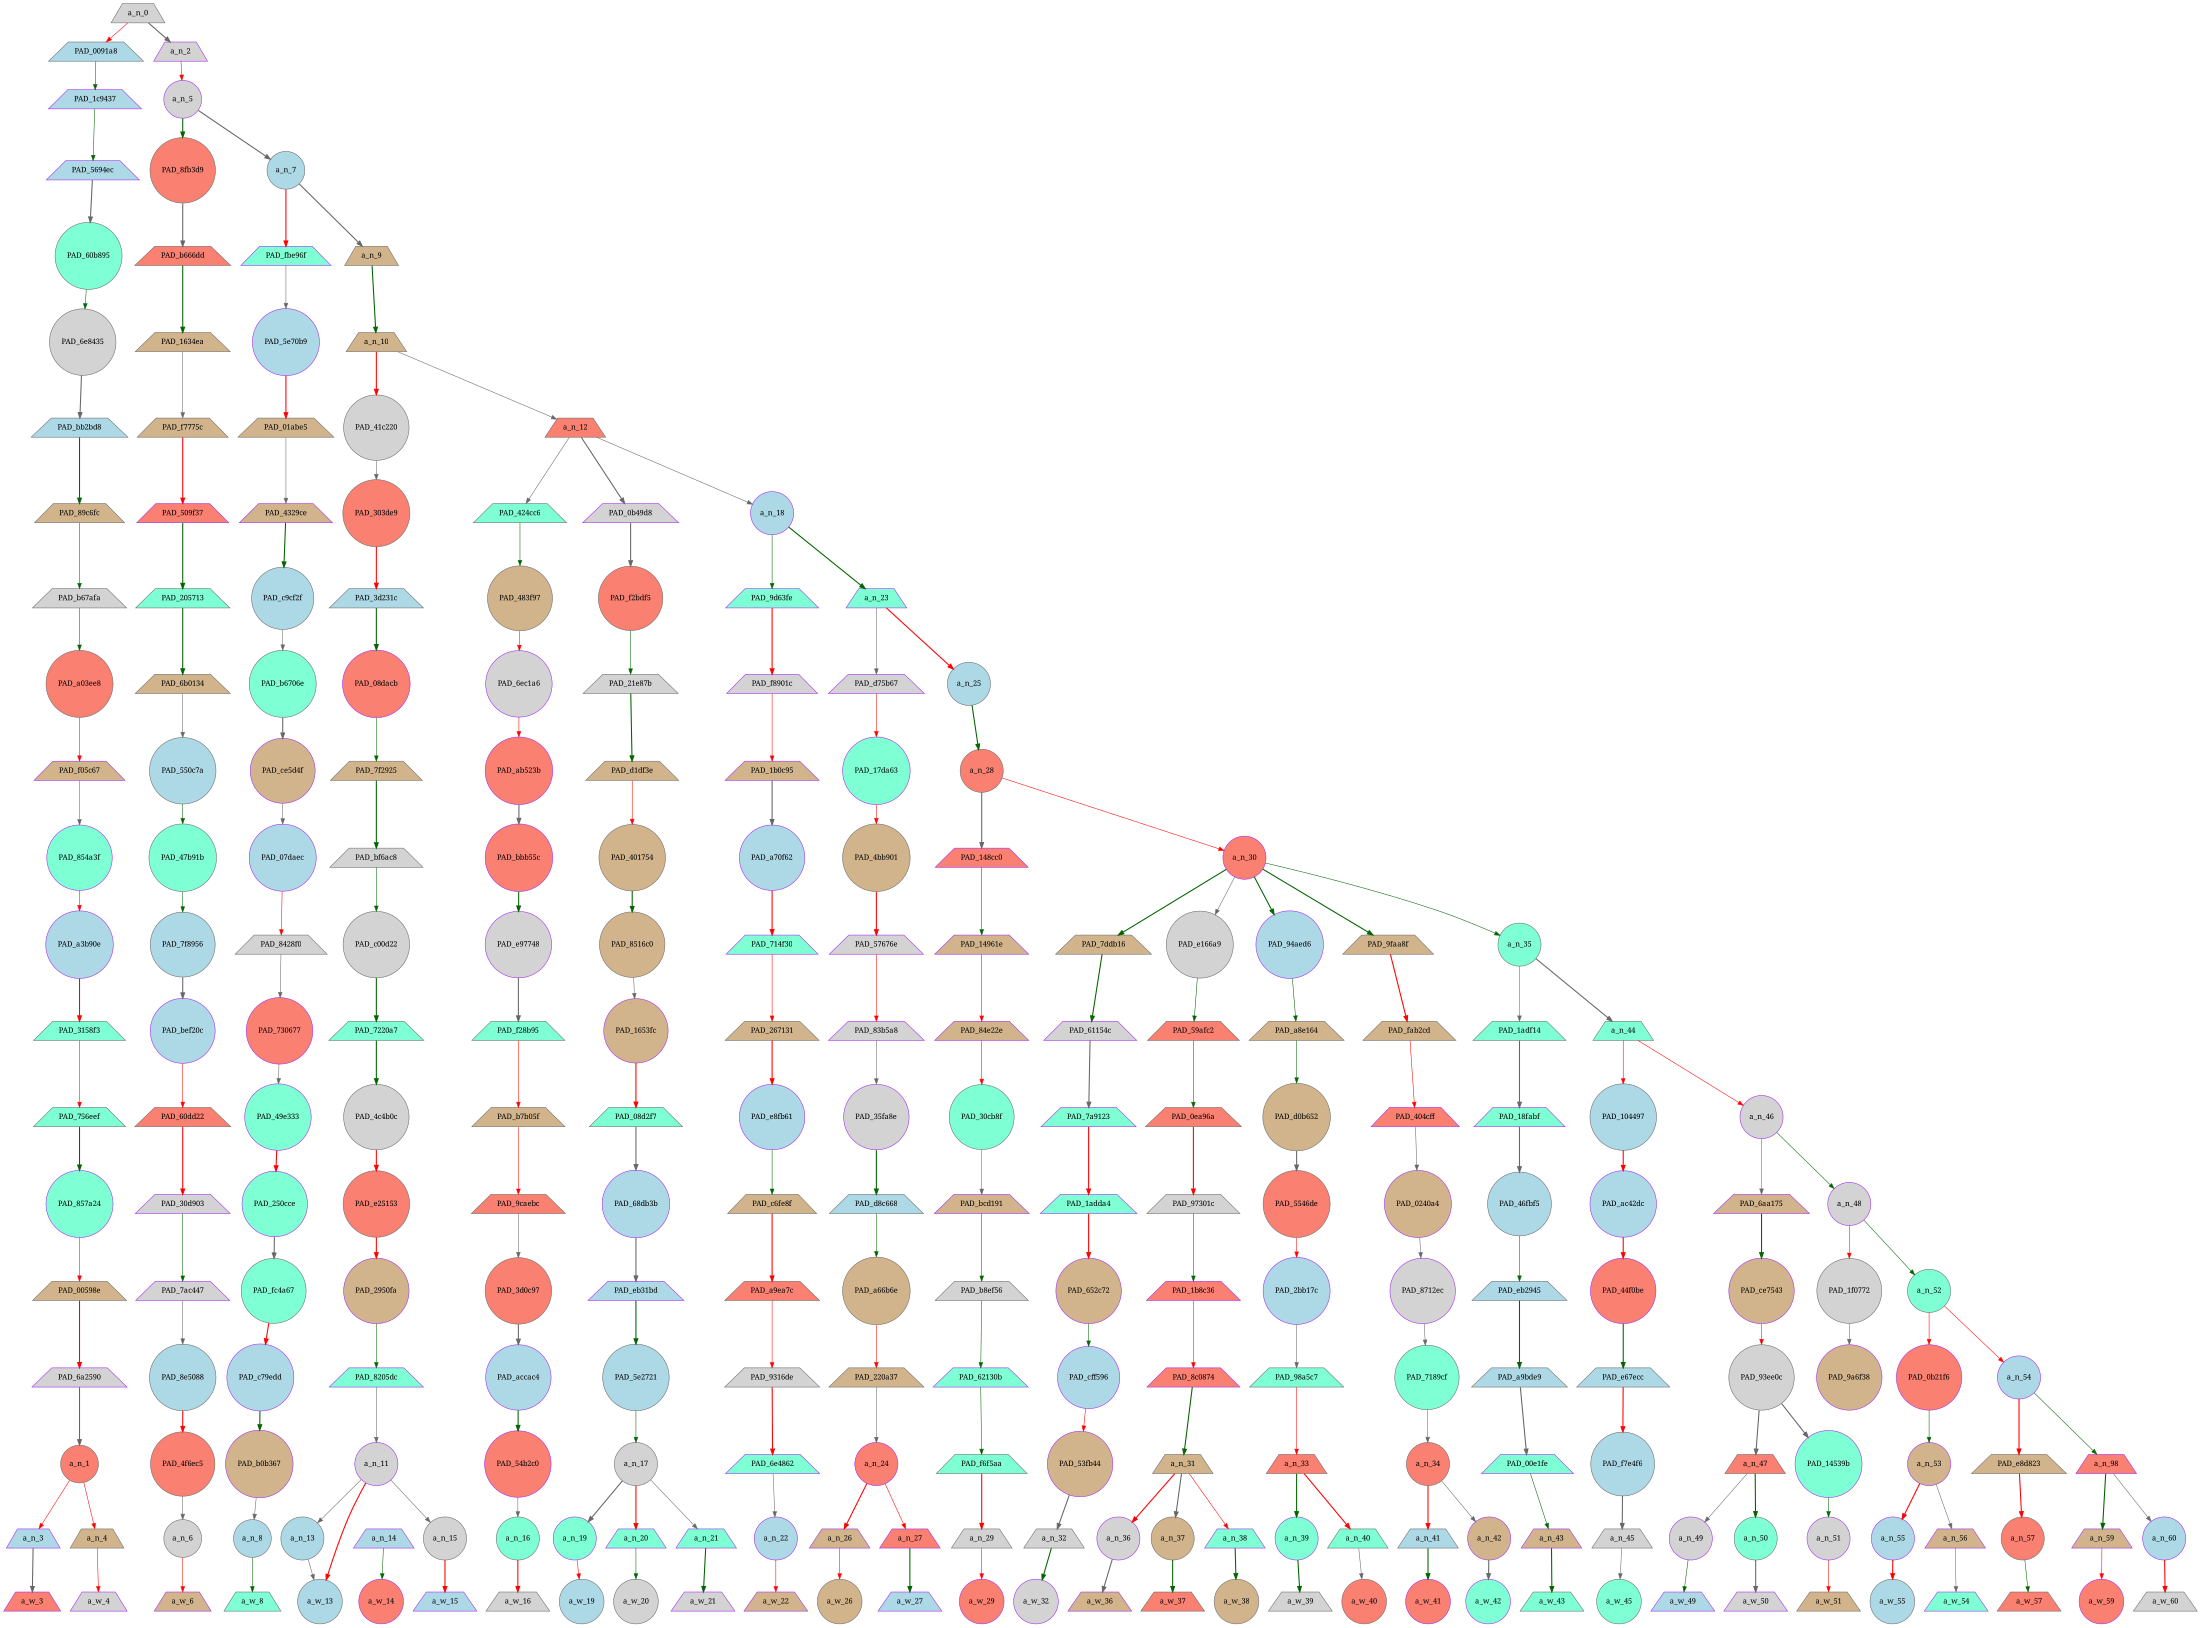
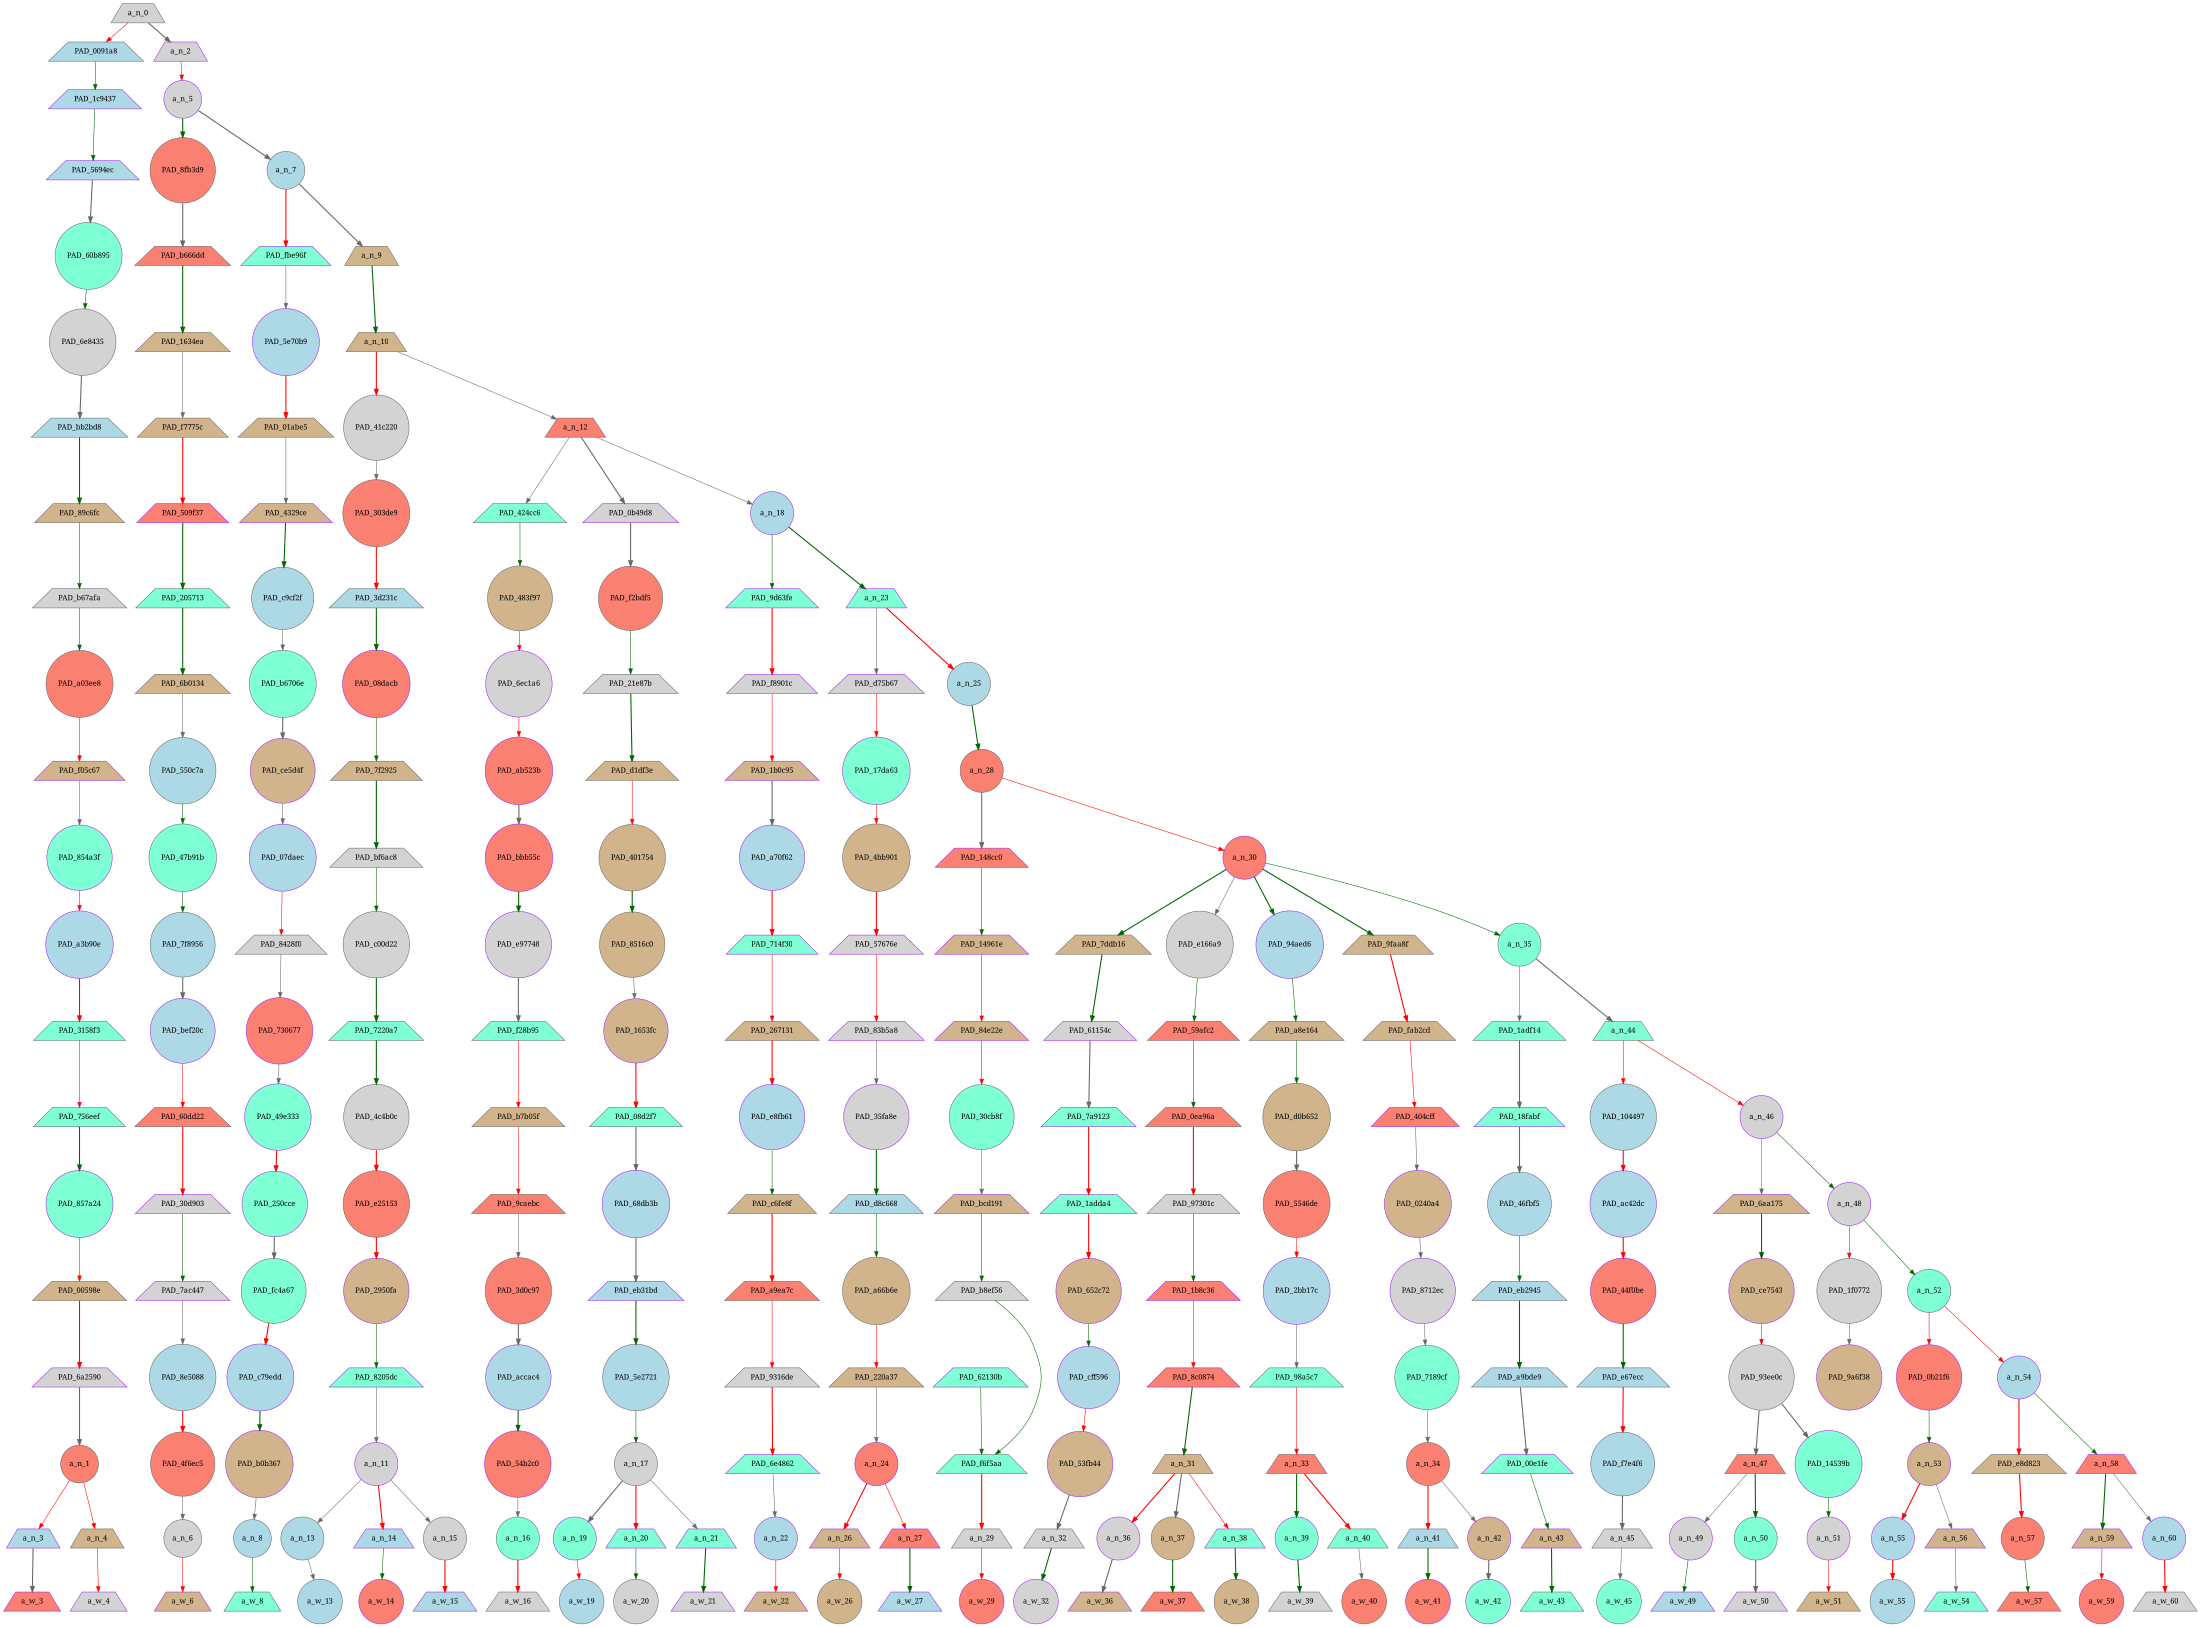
(981, 1331) -> (1041, 1375)
(2106, 1464) -> (2106, 1464)
(344, 1528) -> (380, 1504)
